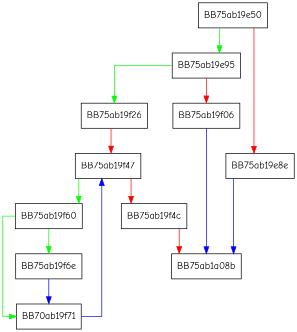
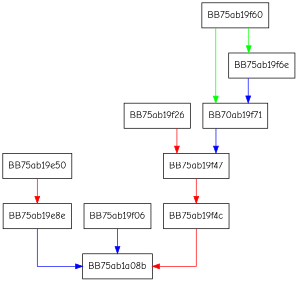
(206, 66) -> none
(79, 187) -> none
